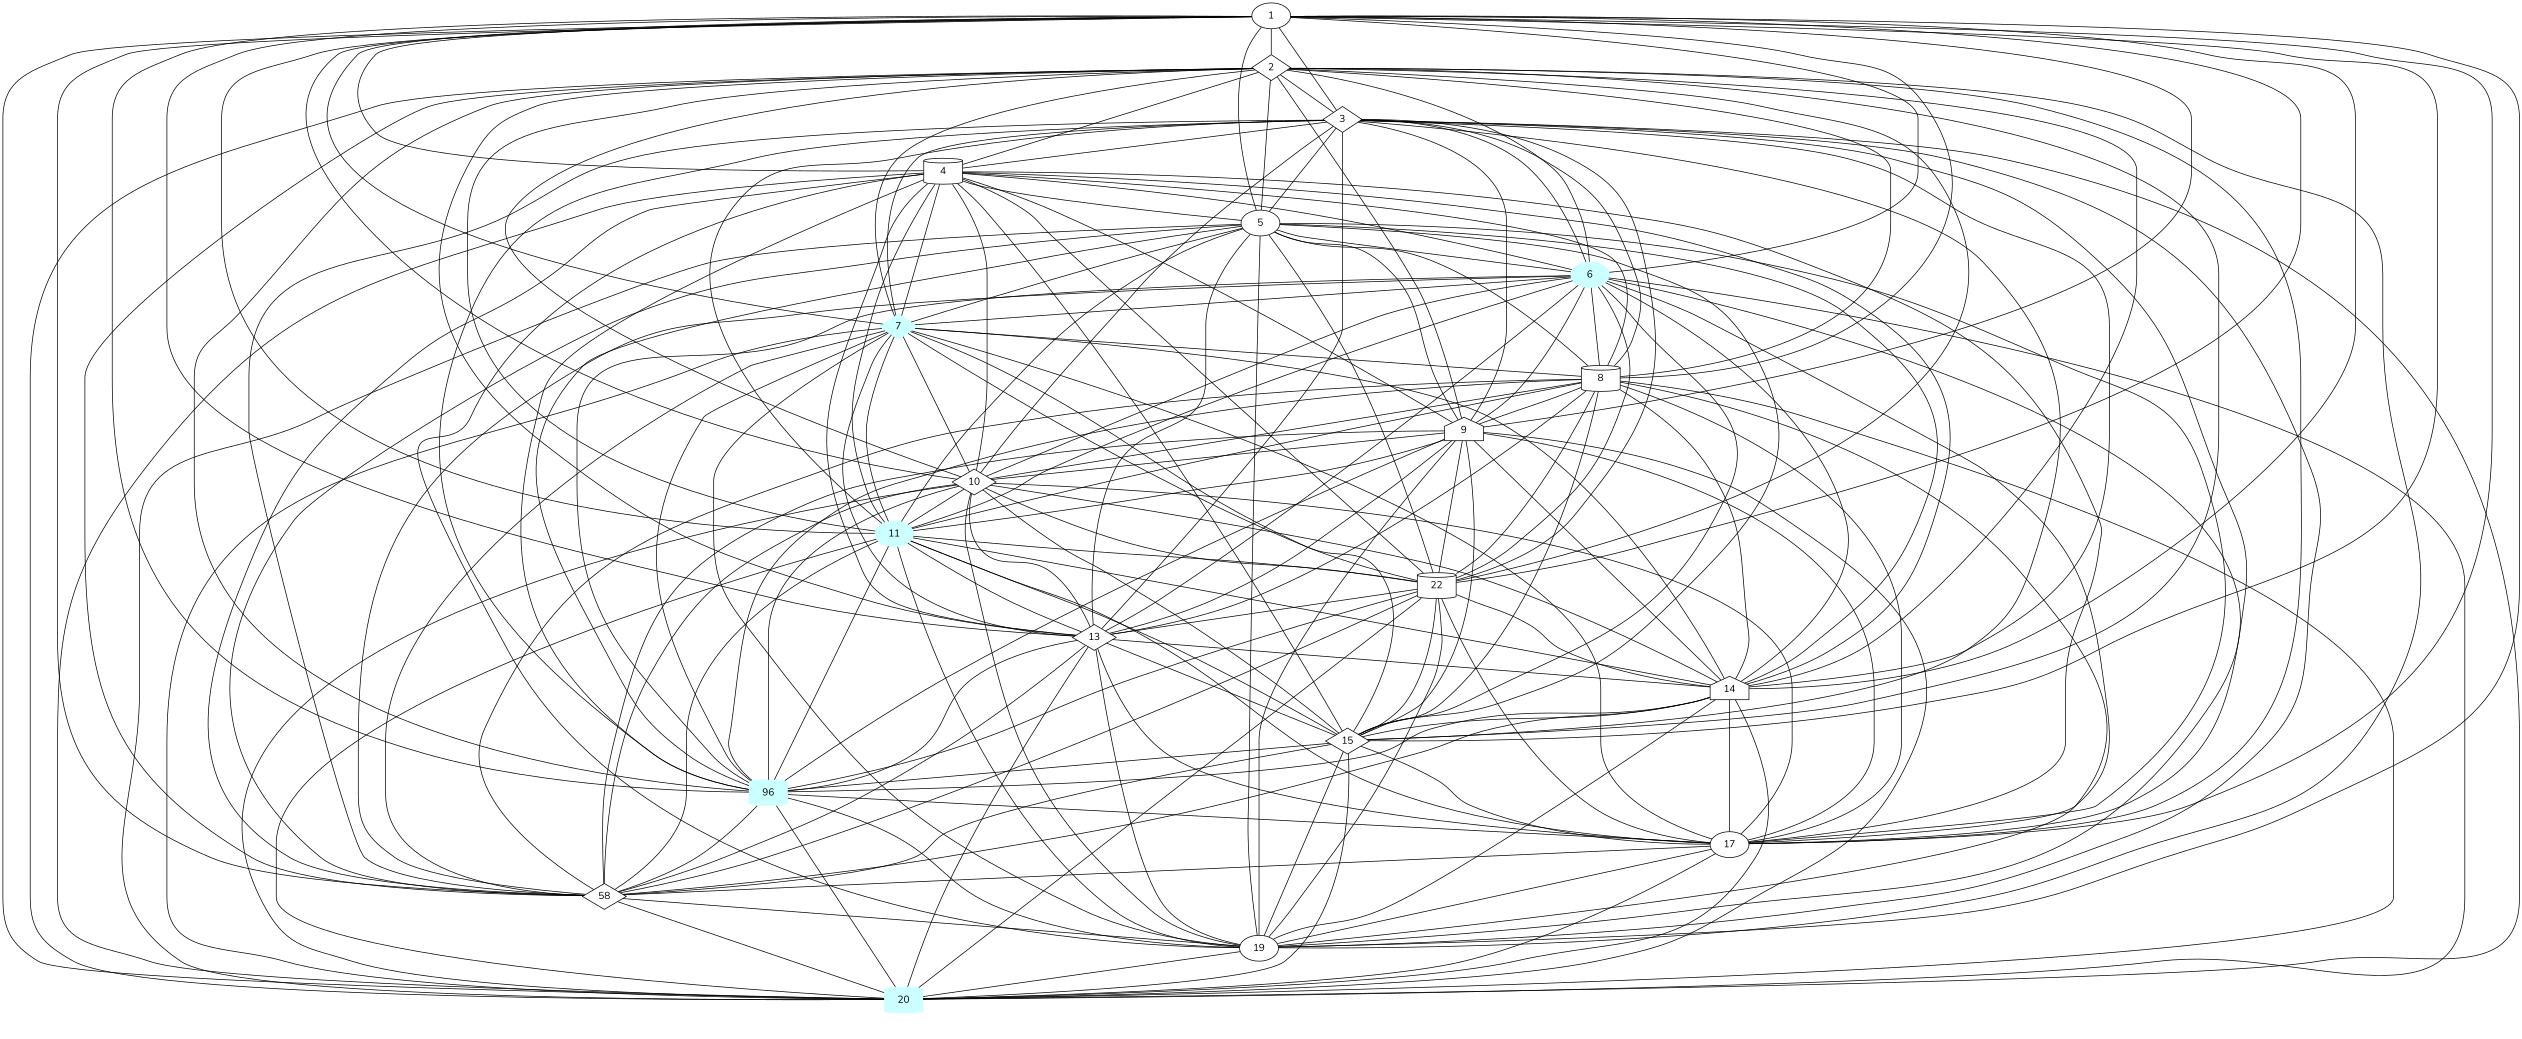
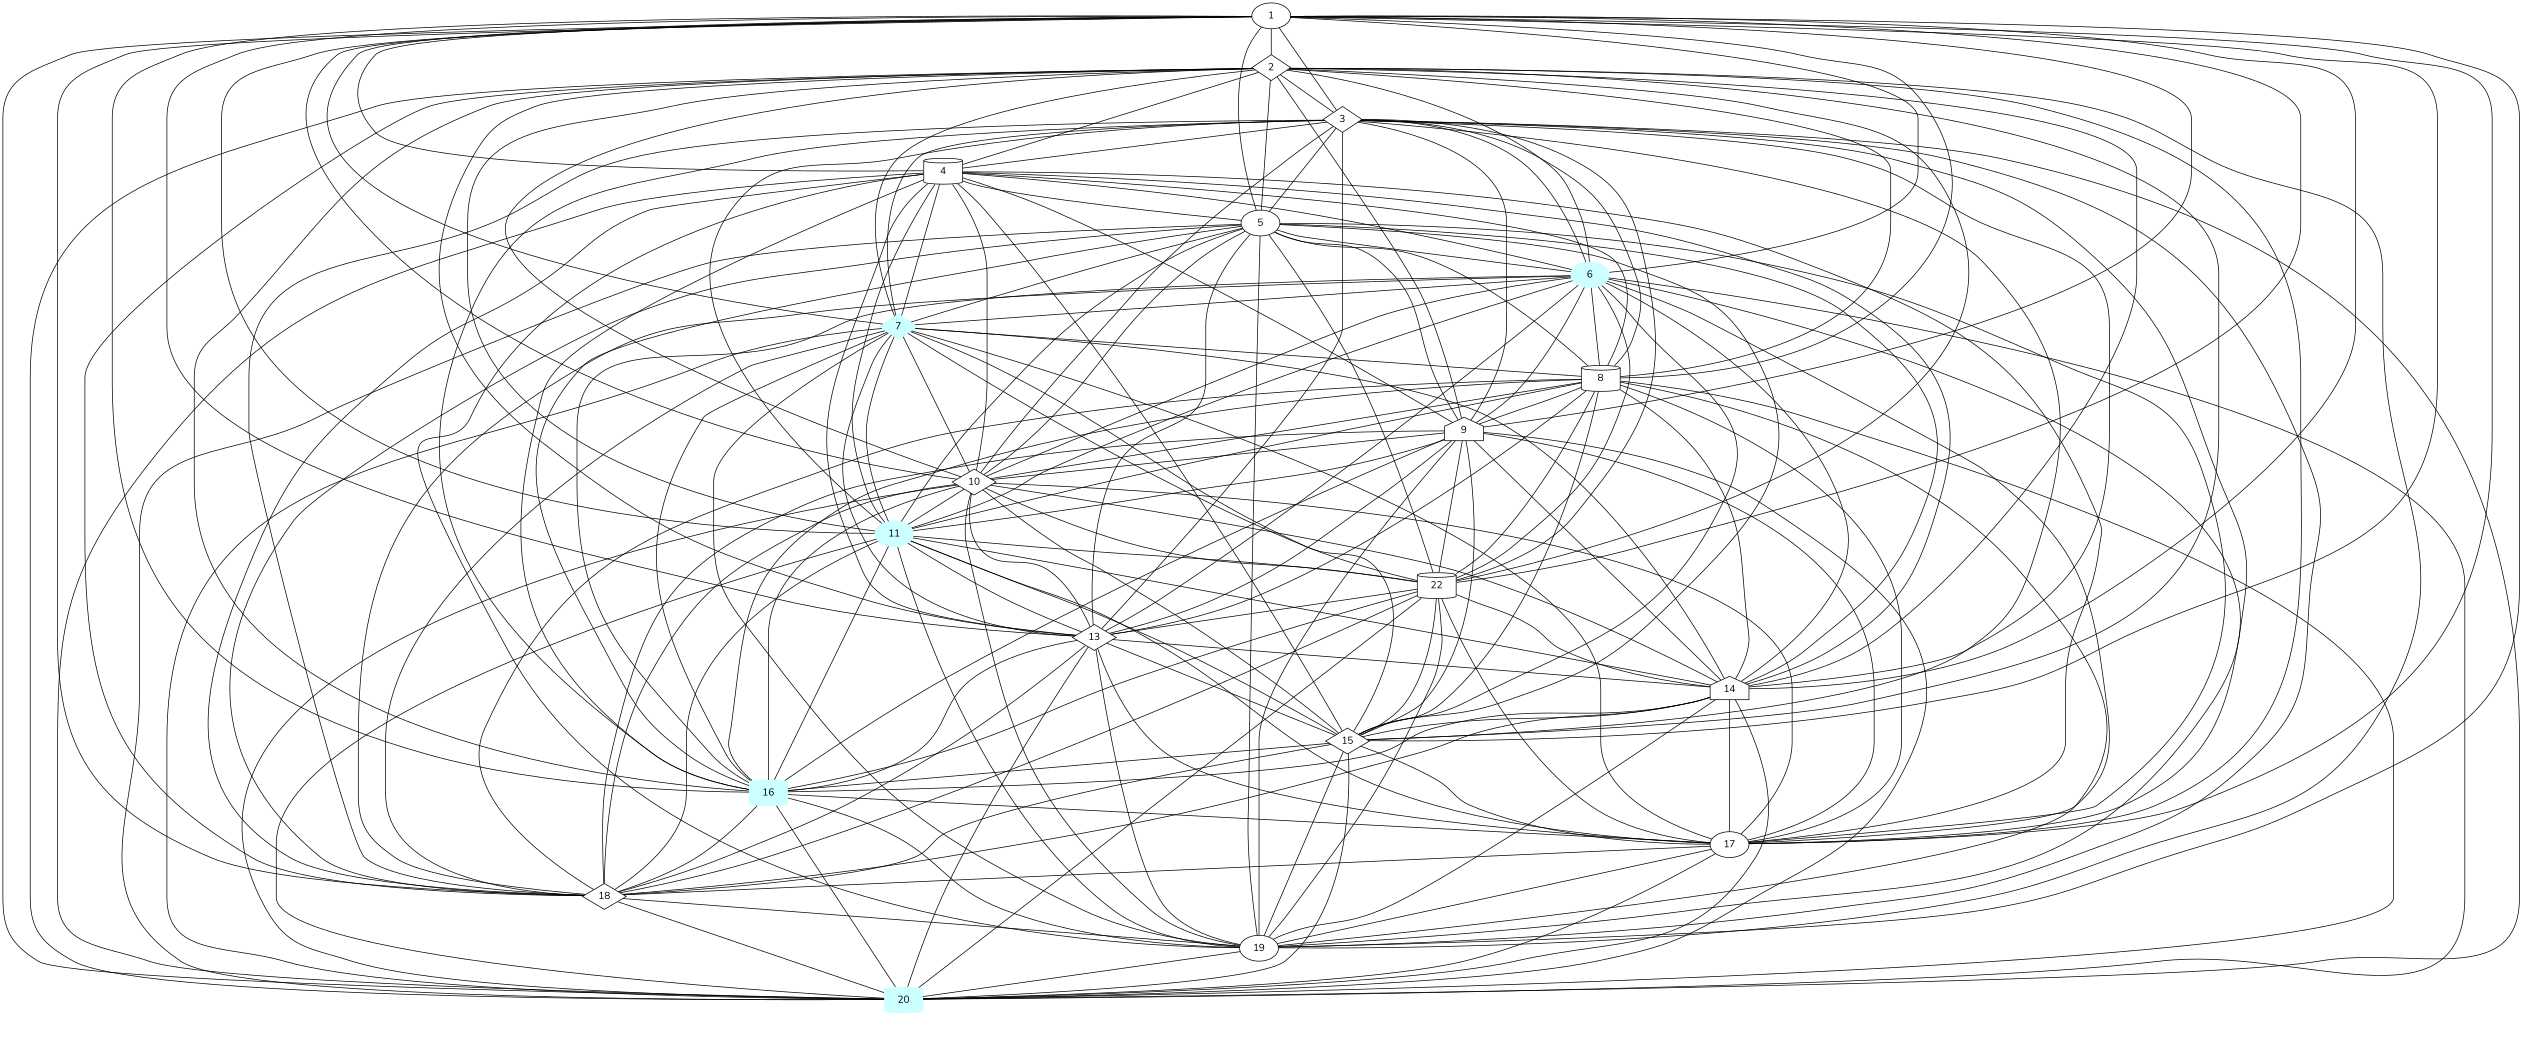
none -> (1122, 334)
(1197, 369) -> none
(768, 793) -> (768, 793)
(604, 896) -> (604, 896)
